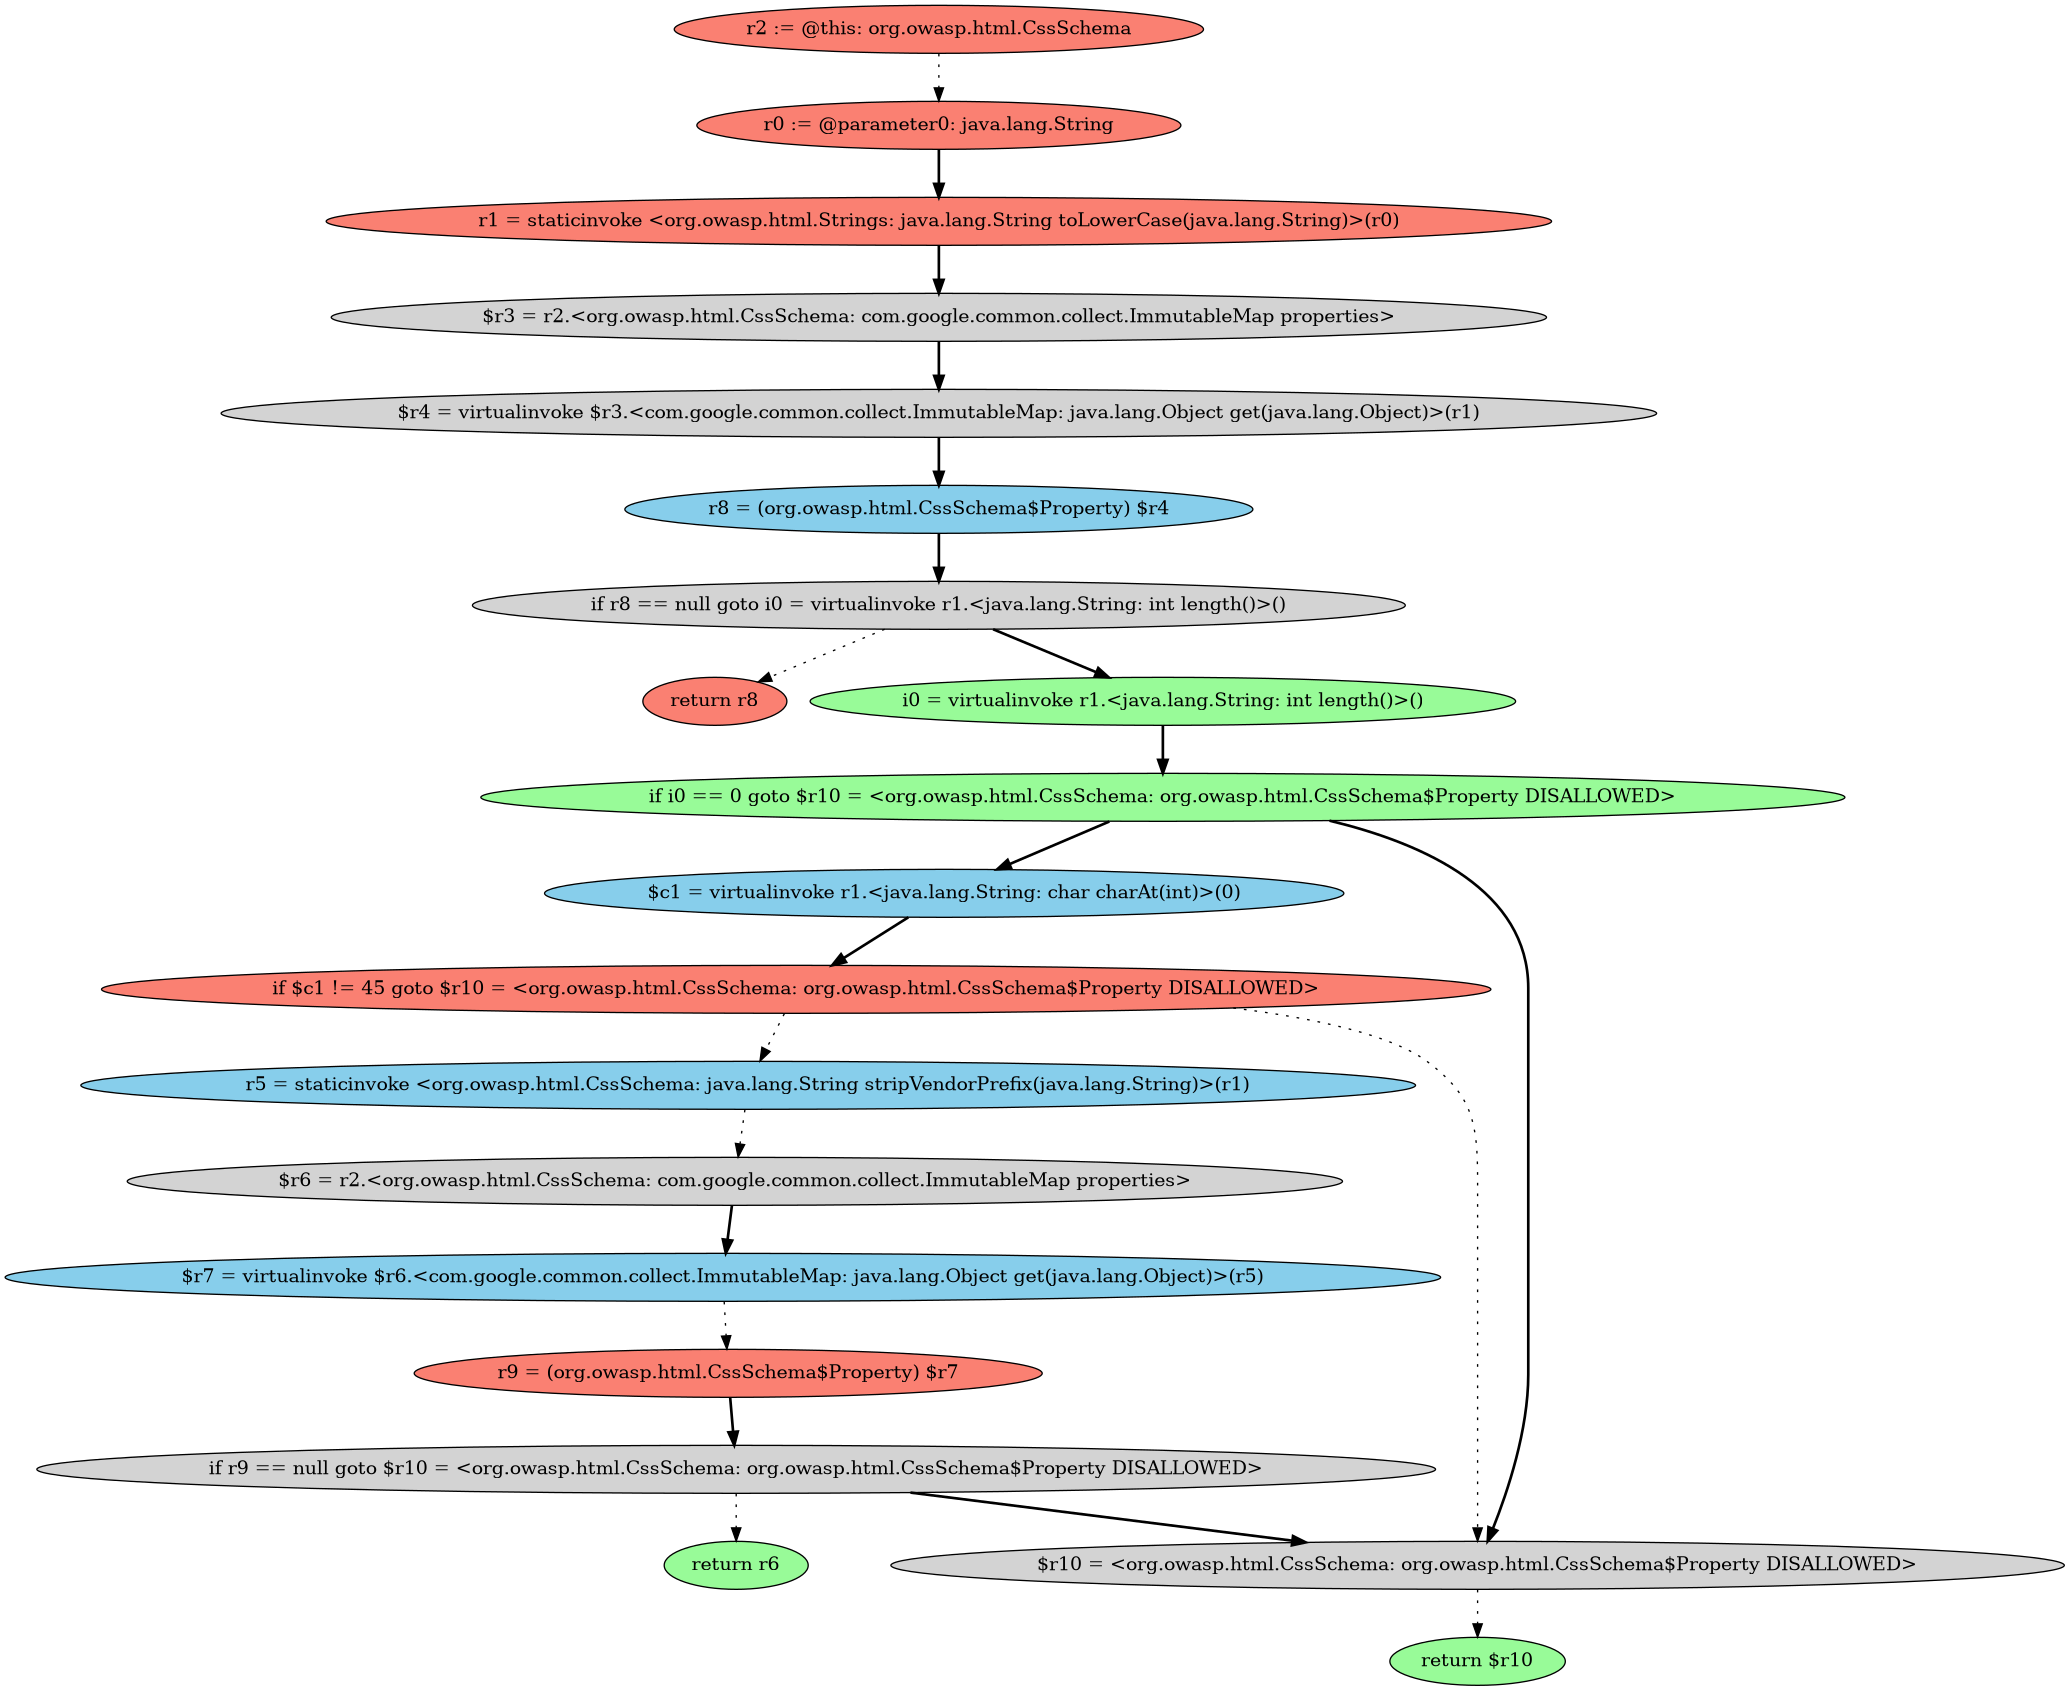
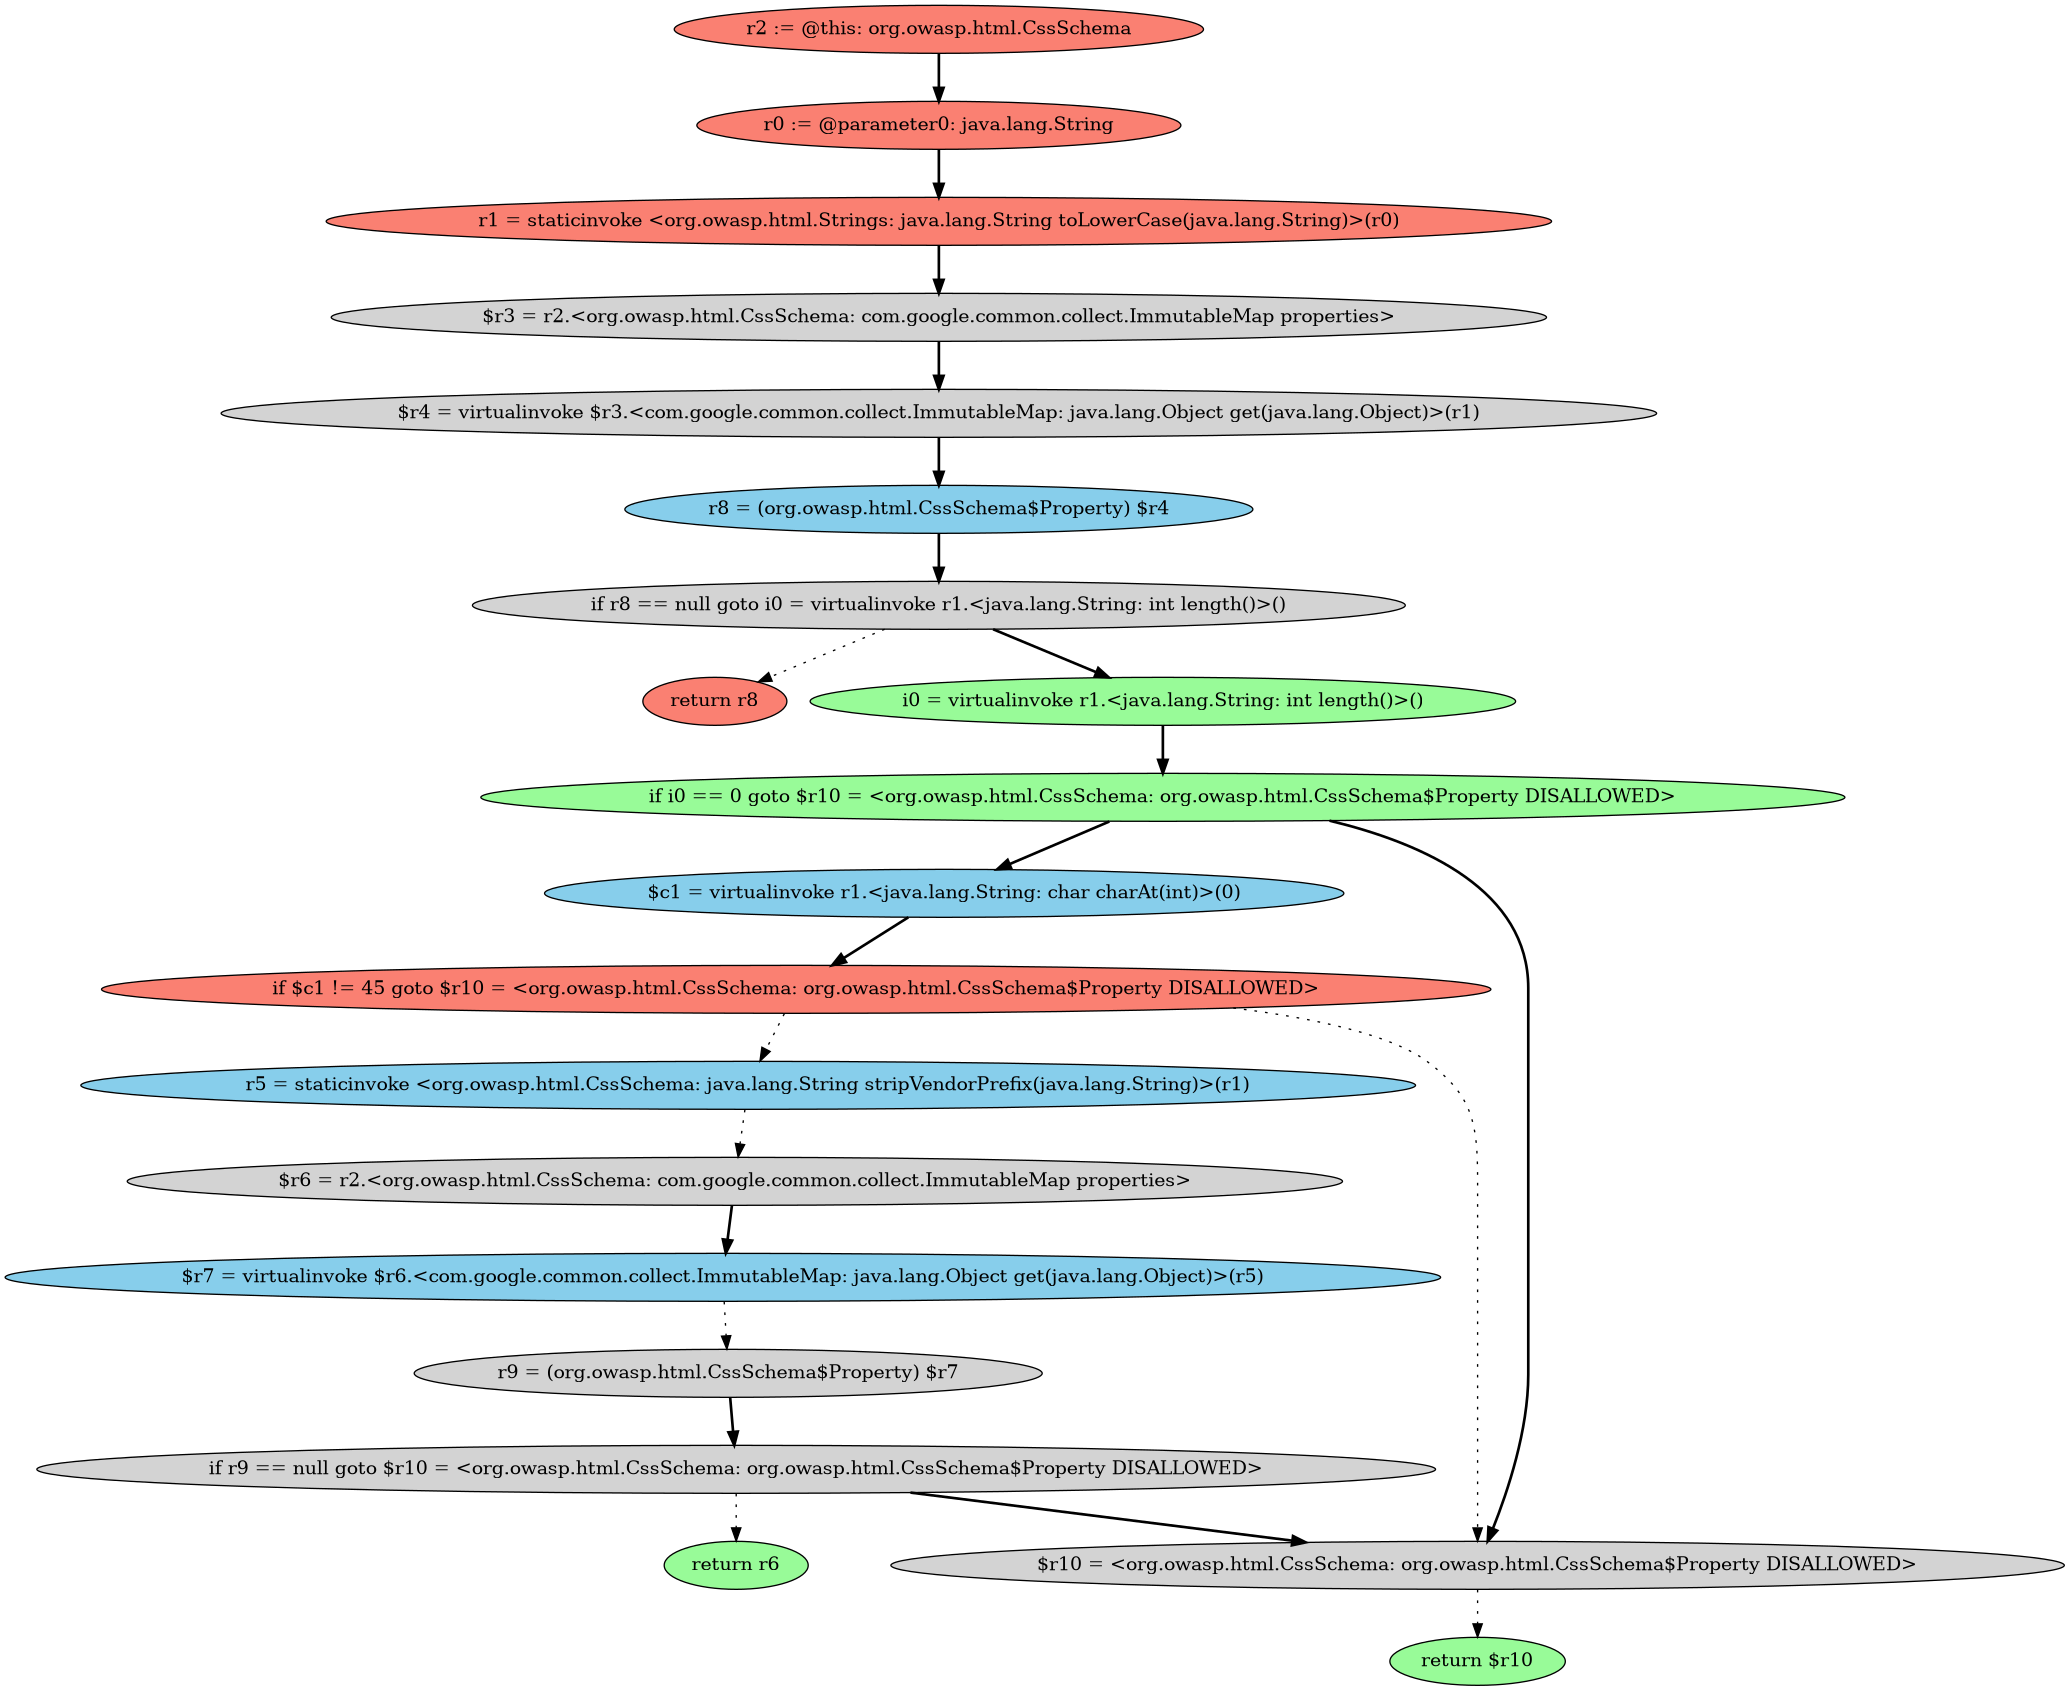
(939, 71) -> (939, 71)
(728, 1373) -> (728, 1373)
